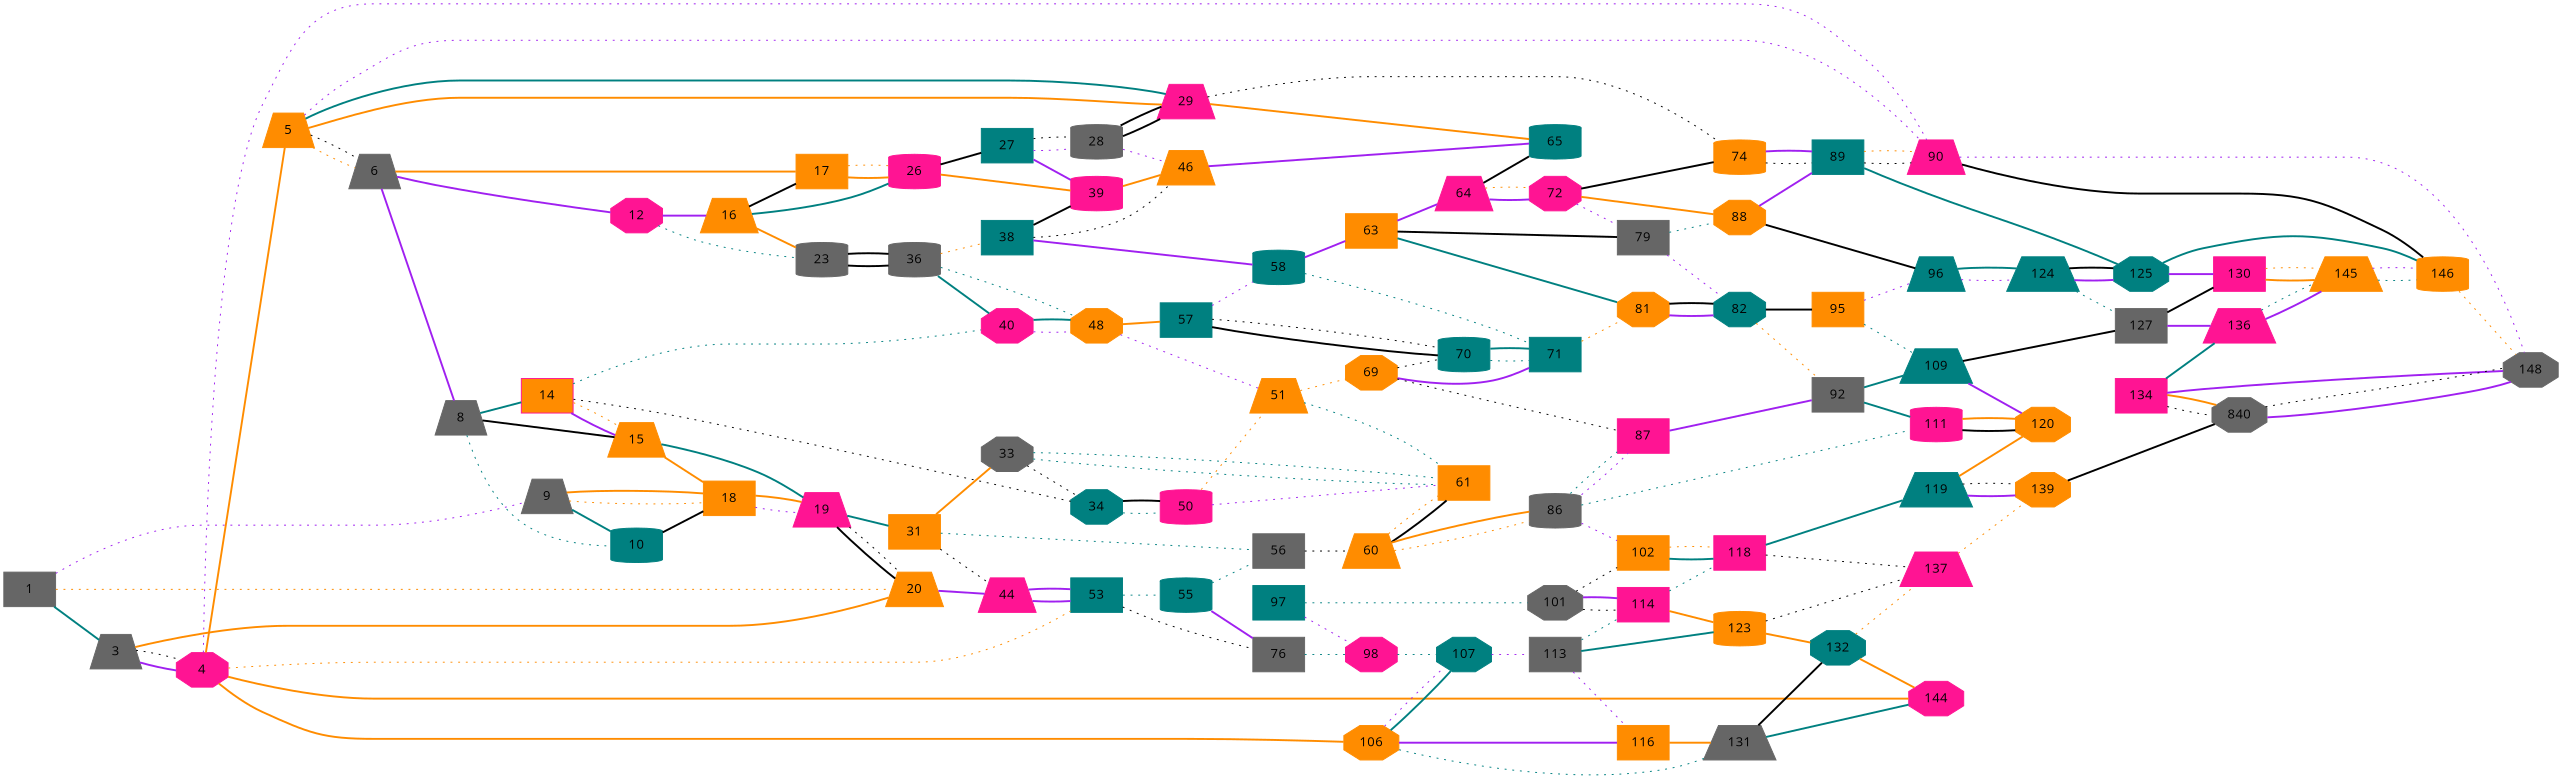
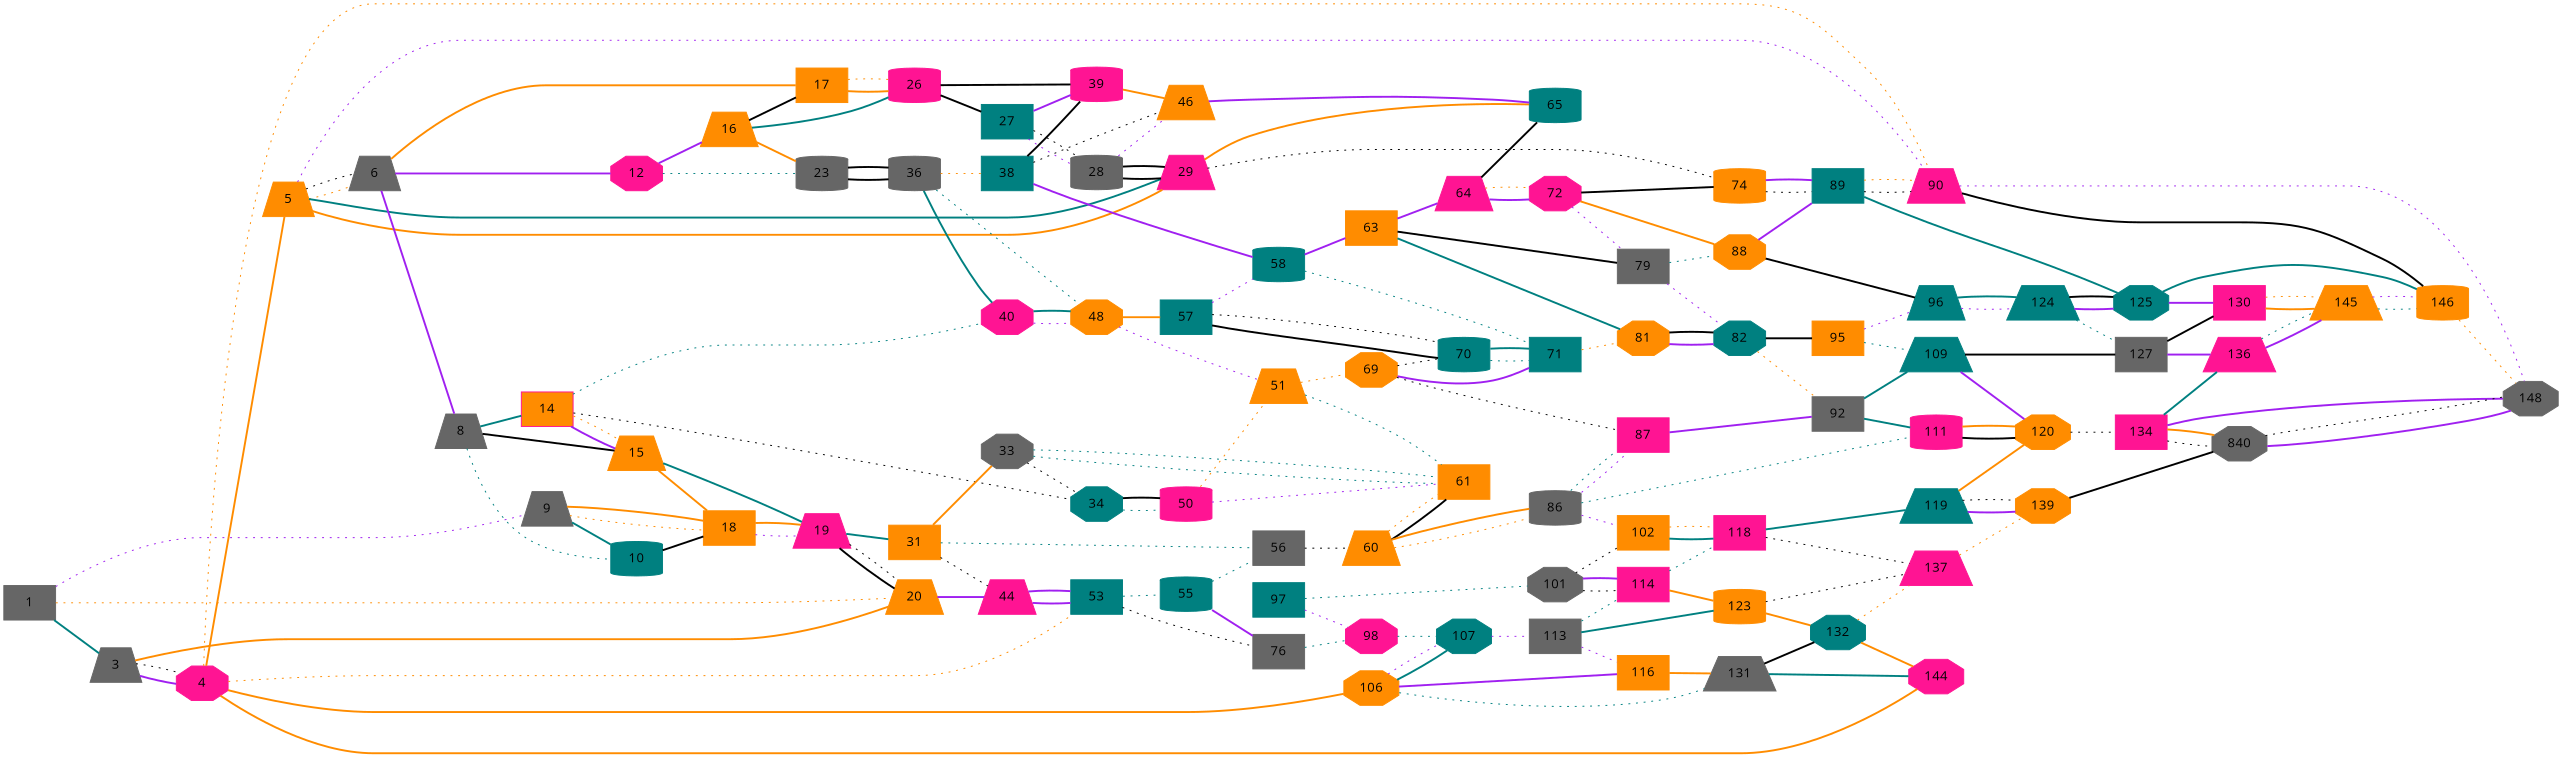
(821, 4) -> (835, 4)
(1006, 183) -> (1006, 85)
none -> (2093, 432)
